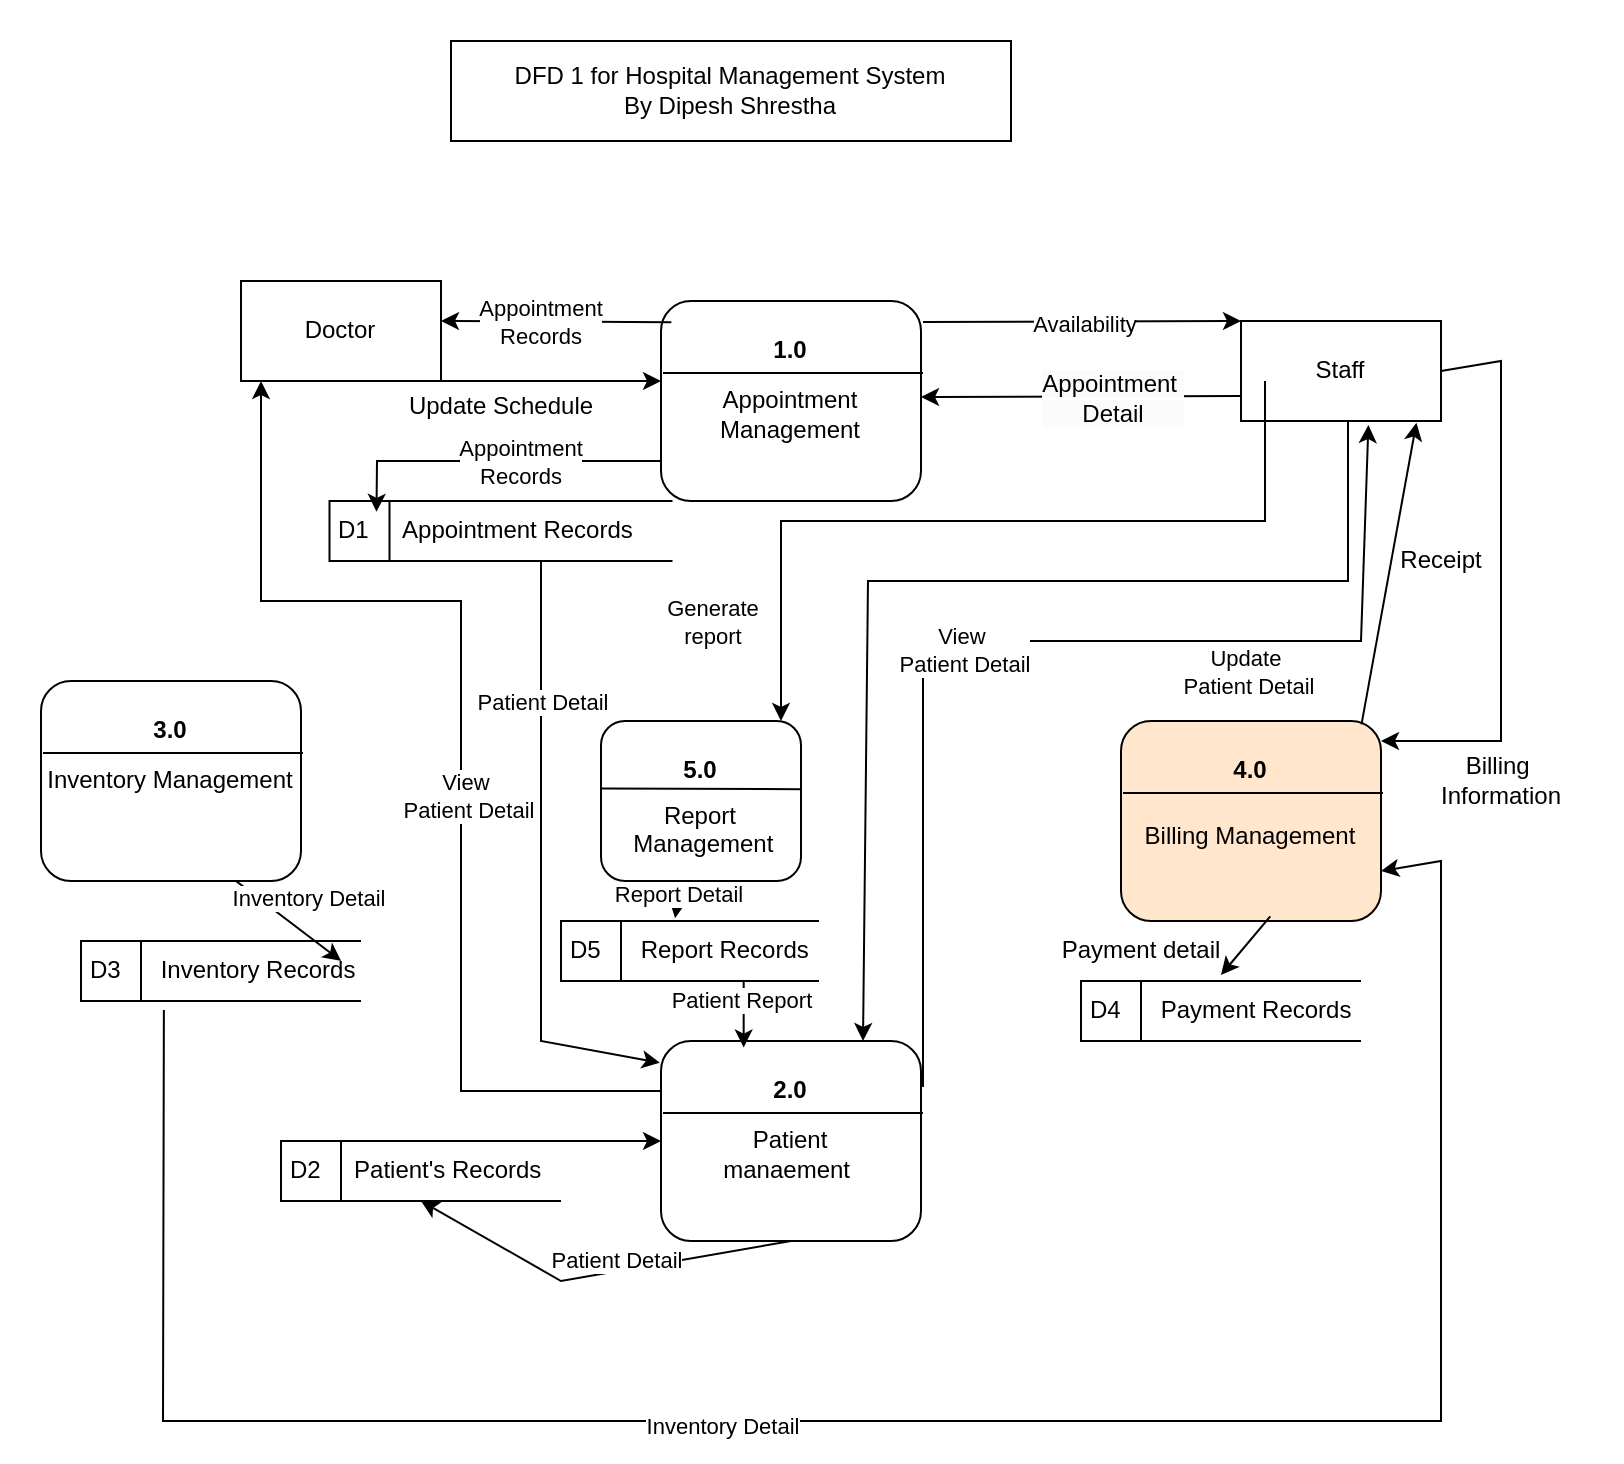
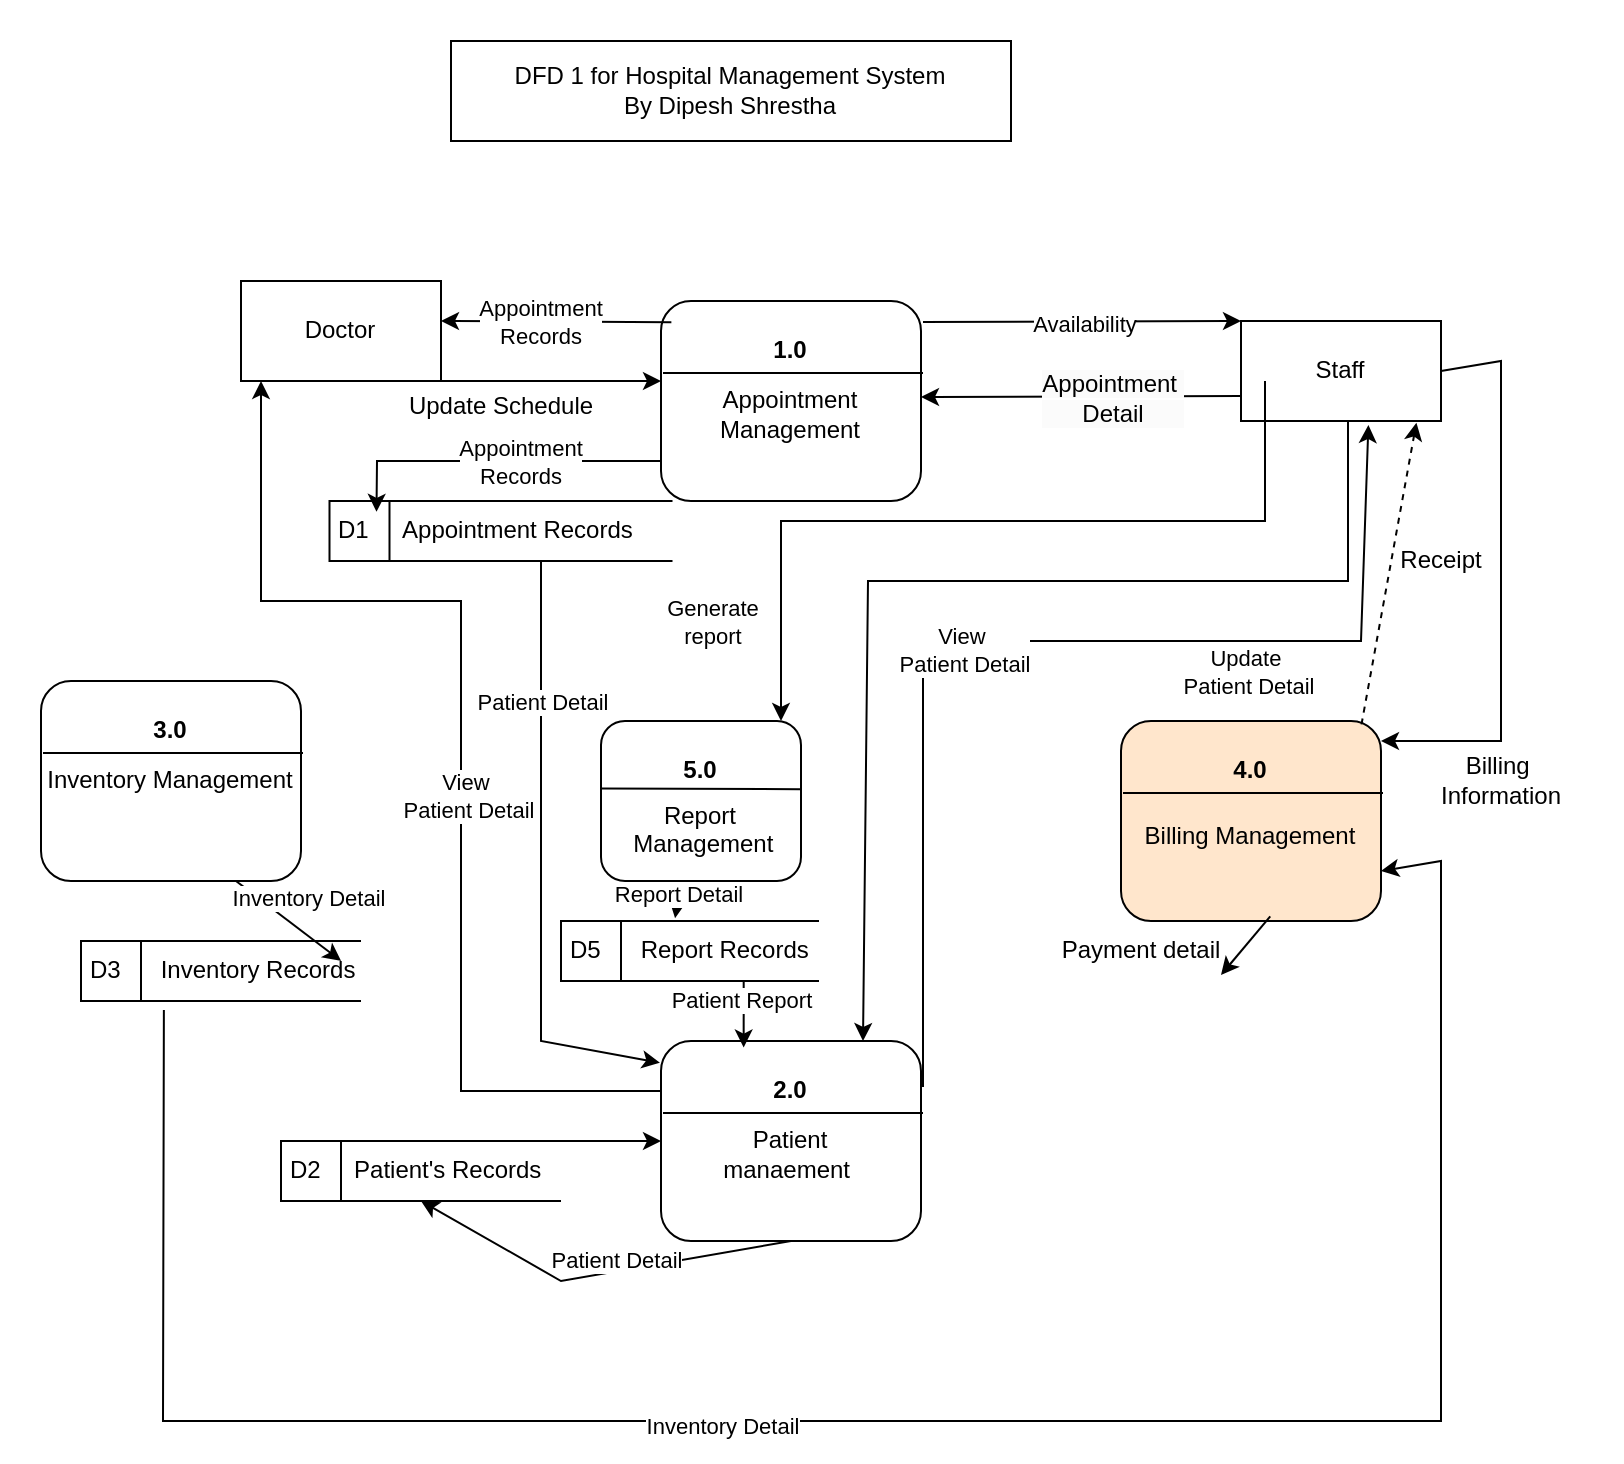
(1388, 578) -> (1388, 578)
(1221, 1011) -> none
